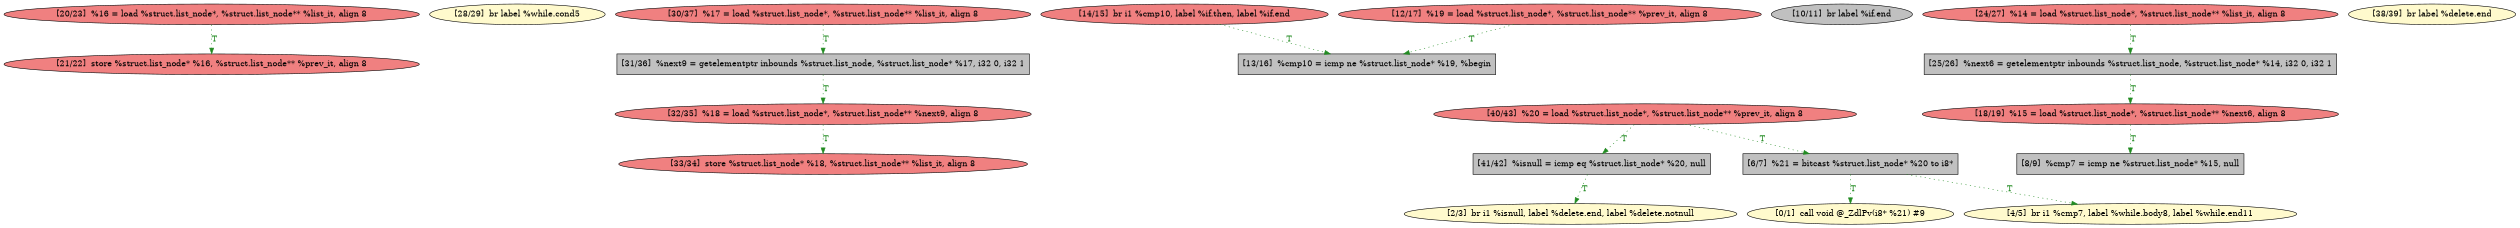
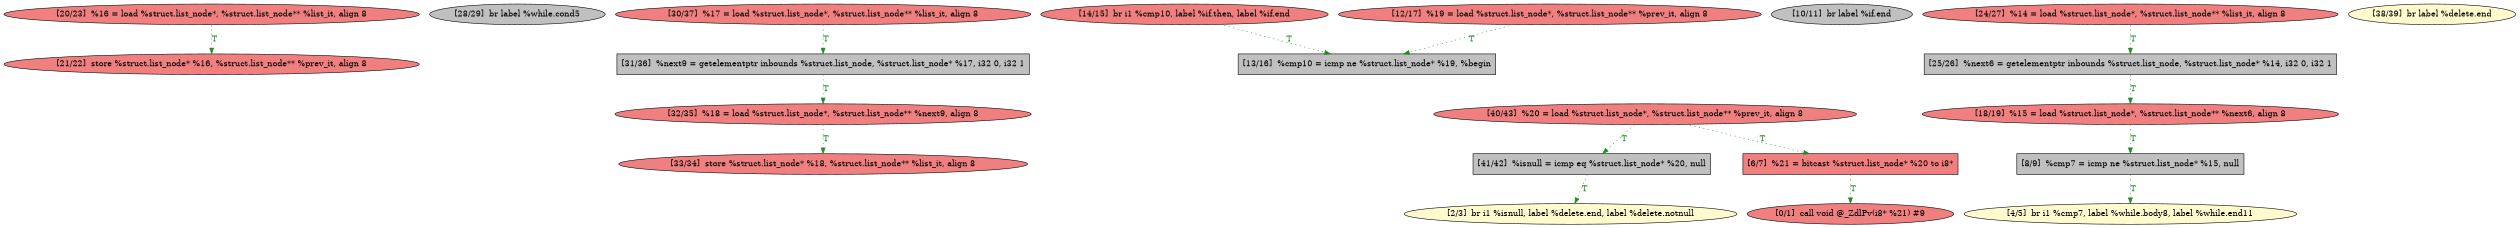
(517, 14) -> (517, 14)
(1850, 164) -> (1850, 164)
(1989, 189) -> (2130, 186)
(1850, 214) -> (1850, 214)
